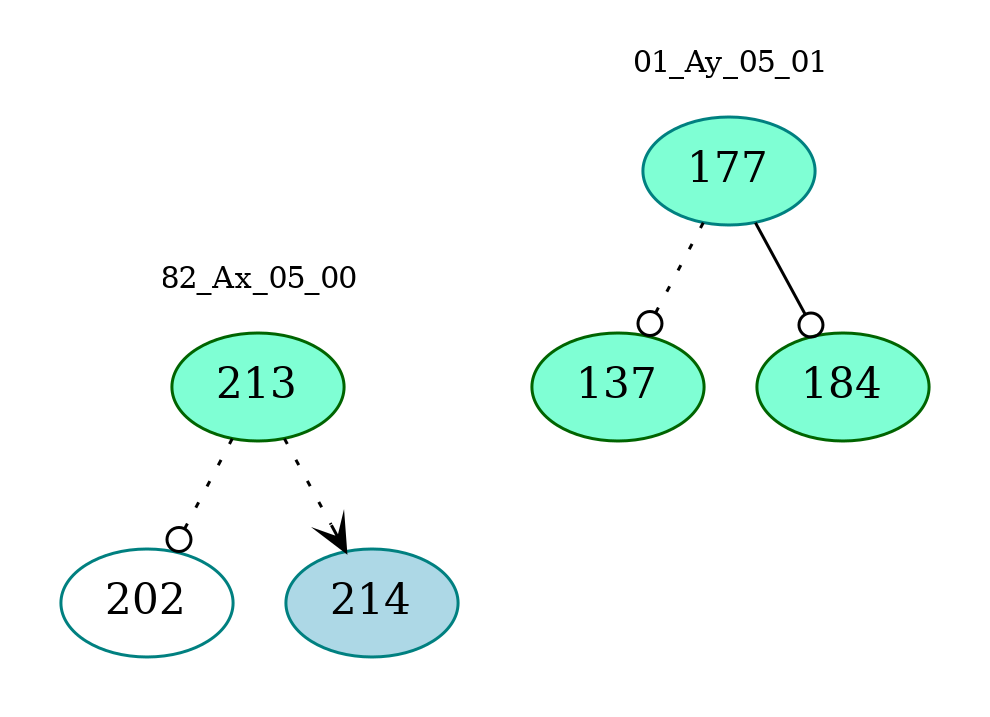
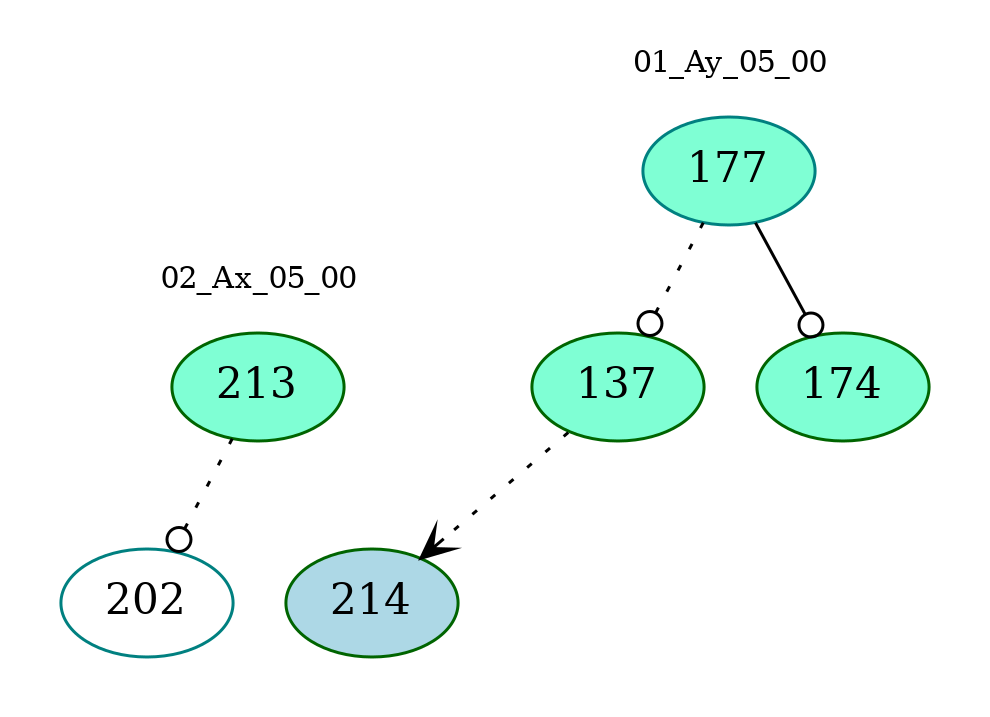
(730, 64) -> (730, 64)
(260, 280) -> (260, 280)
(843, 387) -> (843, 387)
(308, 482) -> (506, 485)
(372, 603) -> (372, 603)
